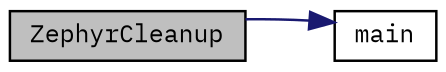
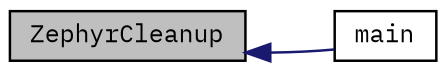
(277, 19) -> (302, 52)
